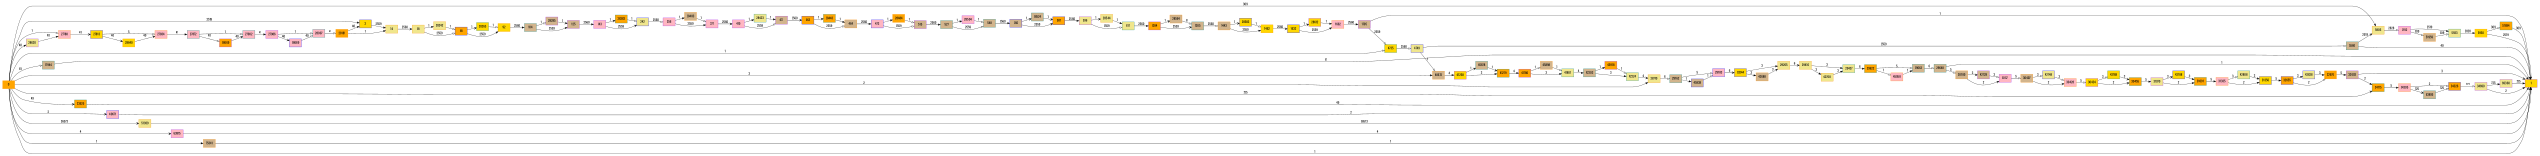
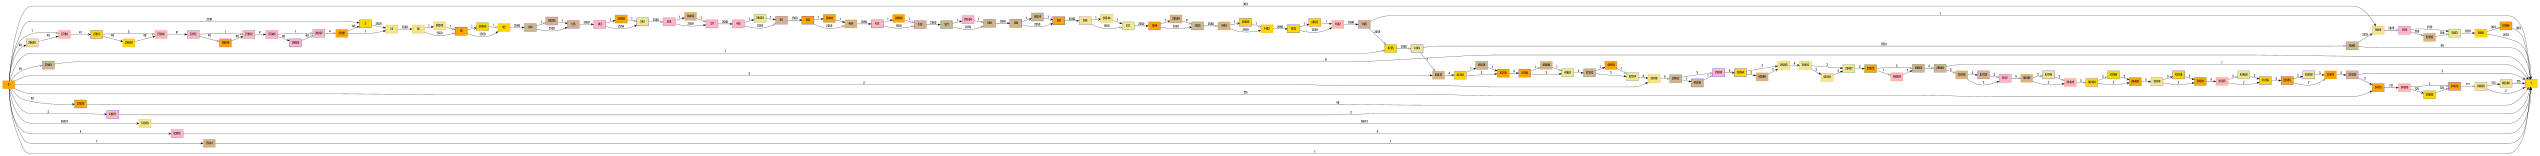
(2391, 86) -> (2391, 86)
(2430, 95) -> (2430, 95)
